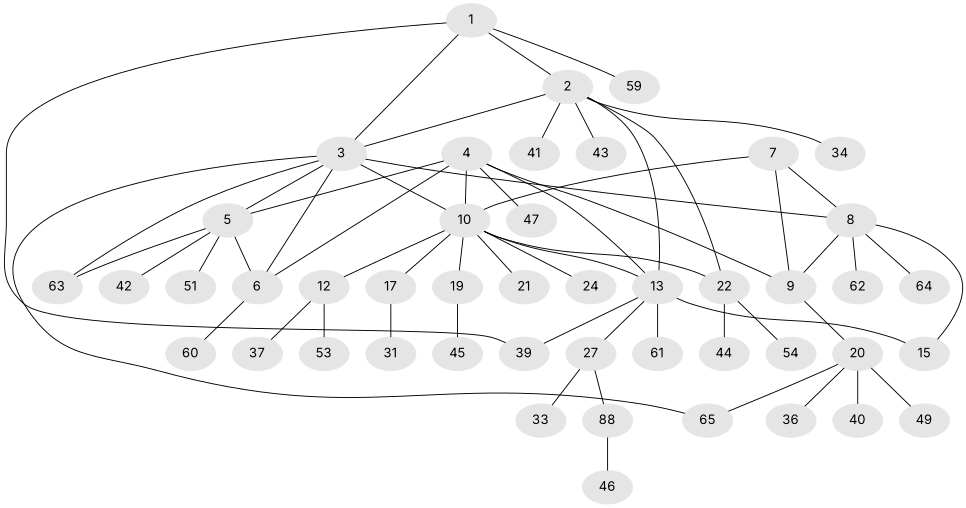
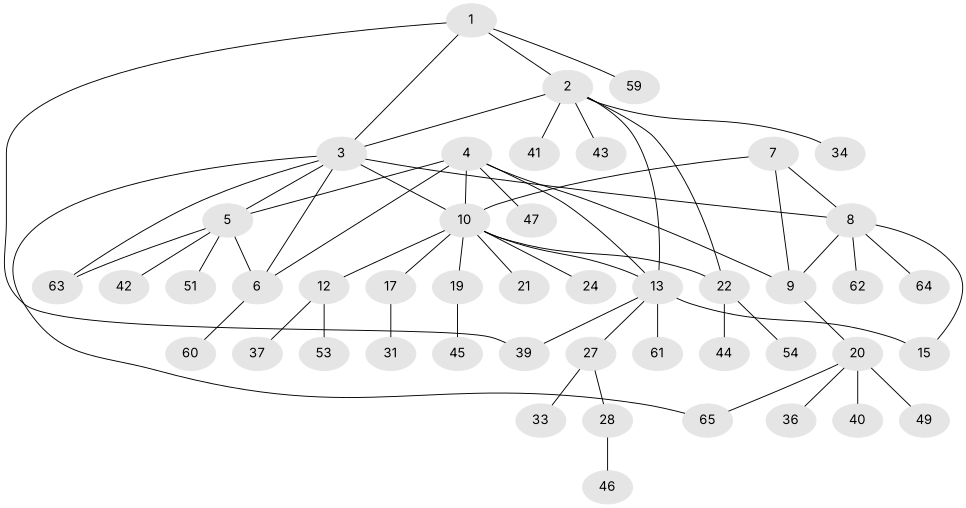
(608, 421) -> (608, 421)
